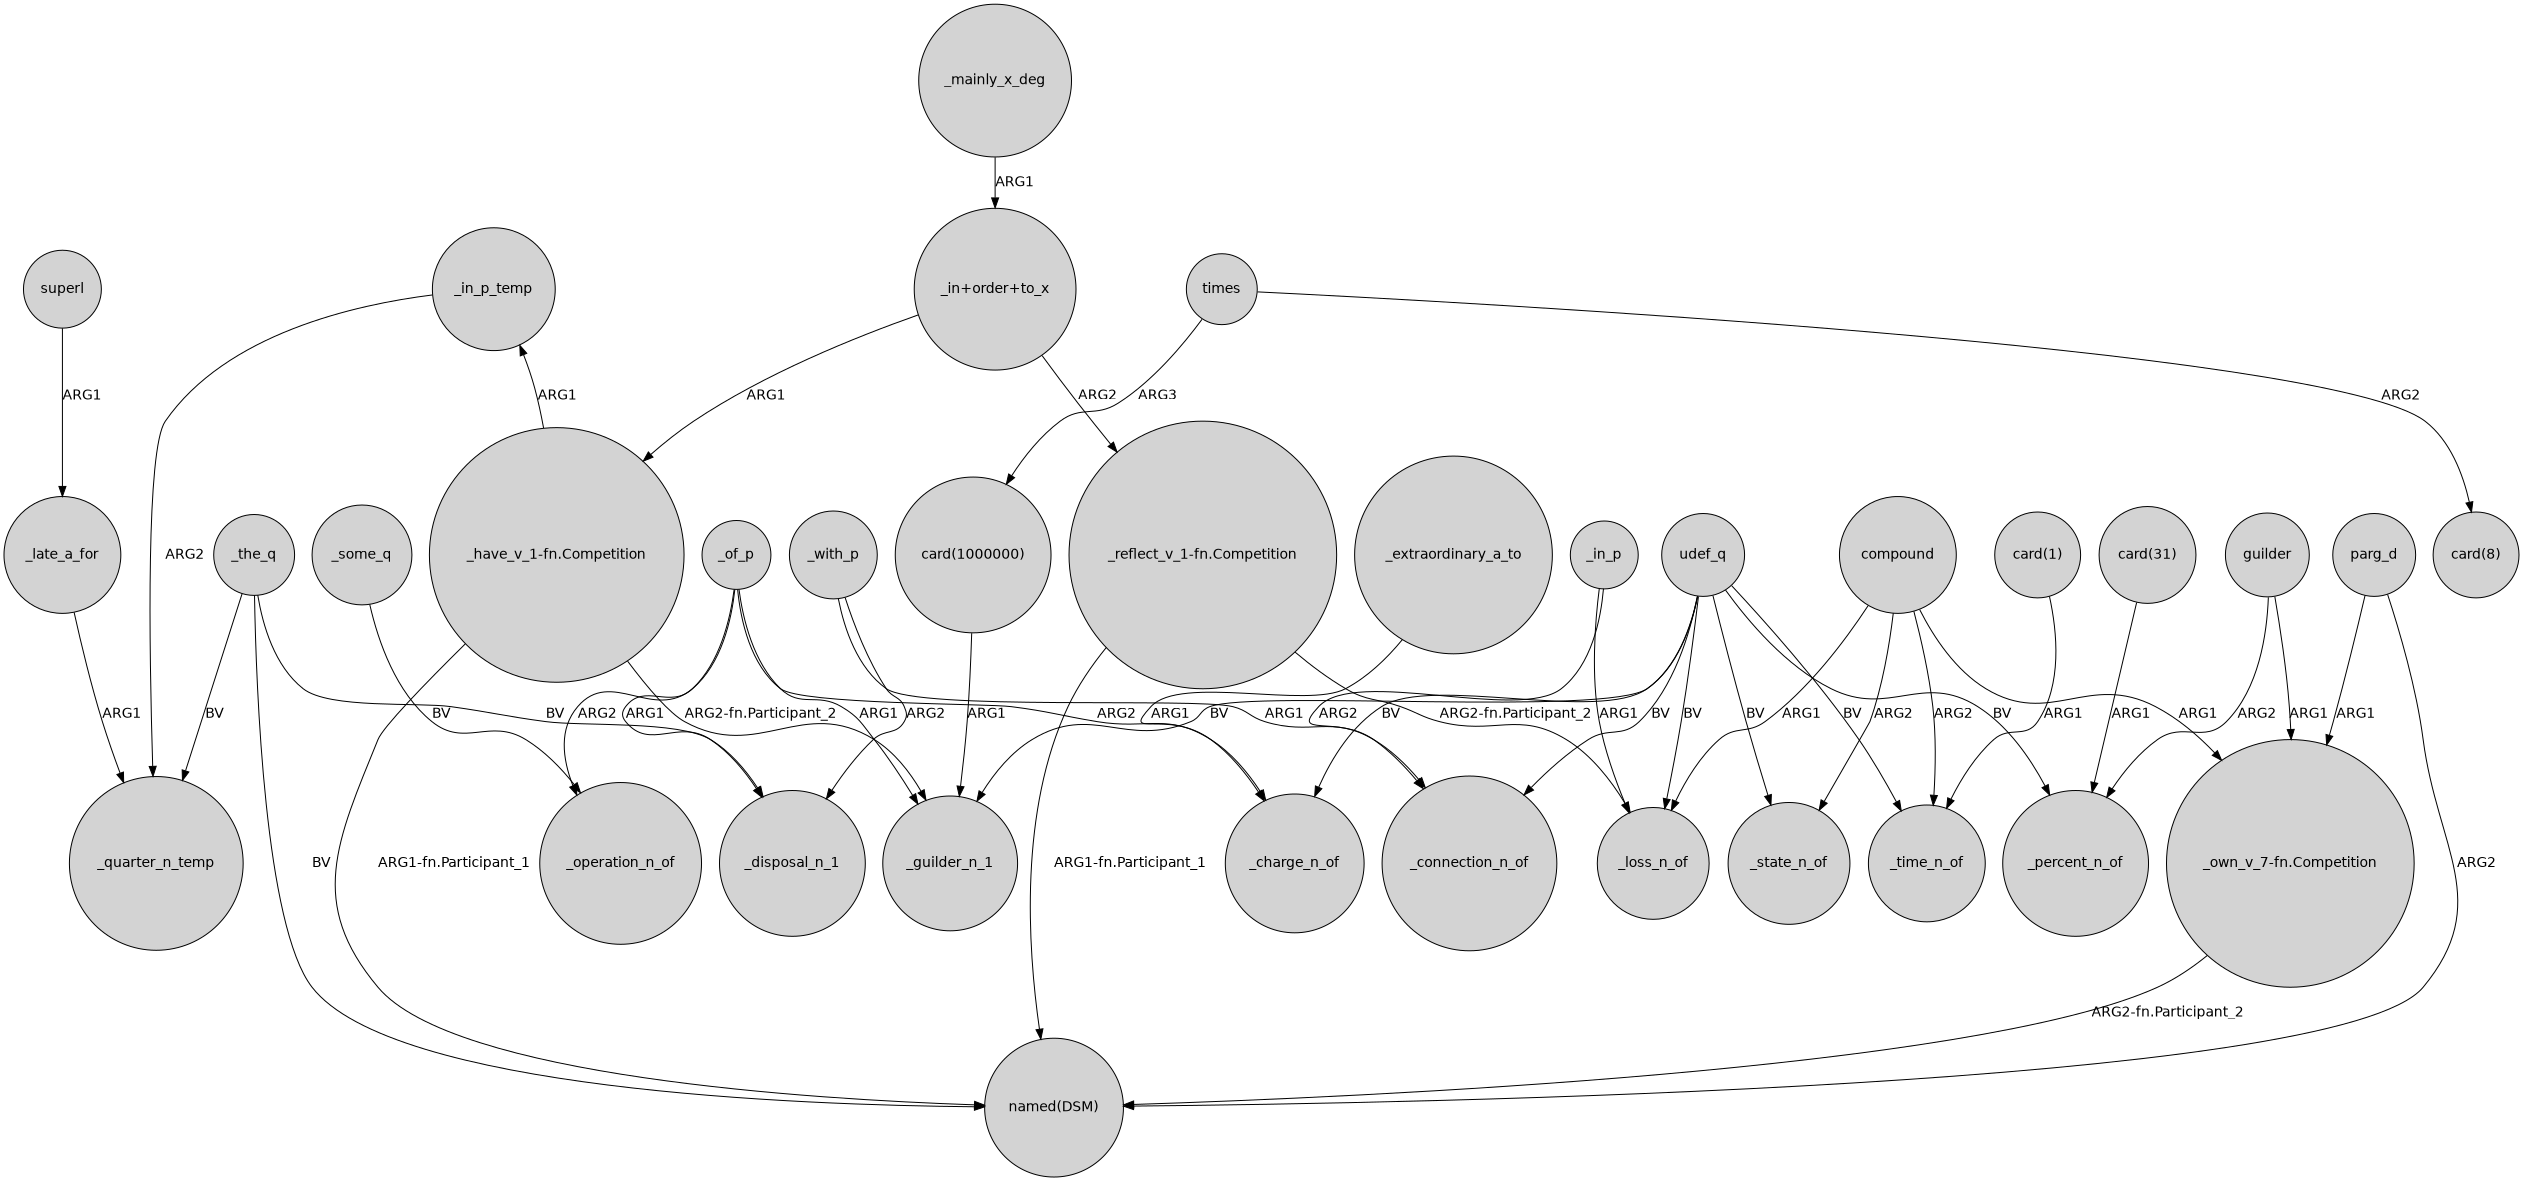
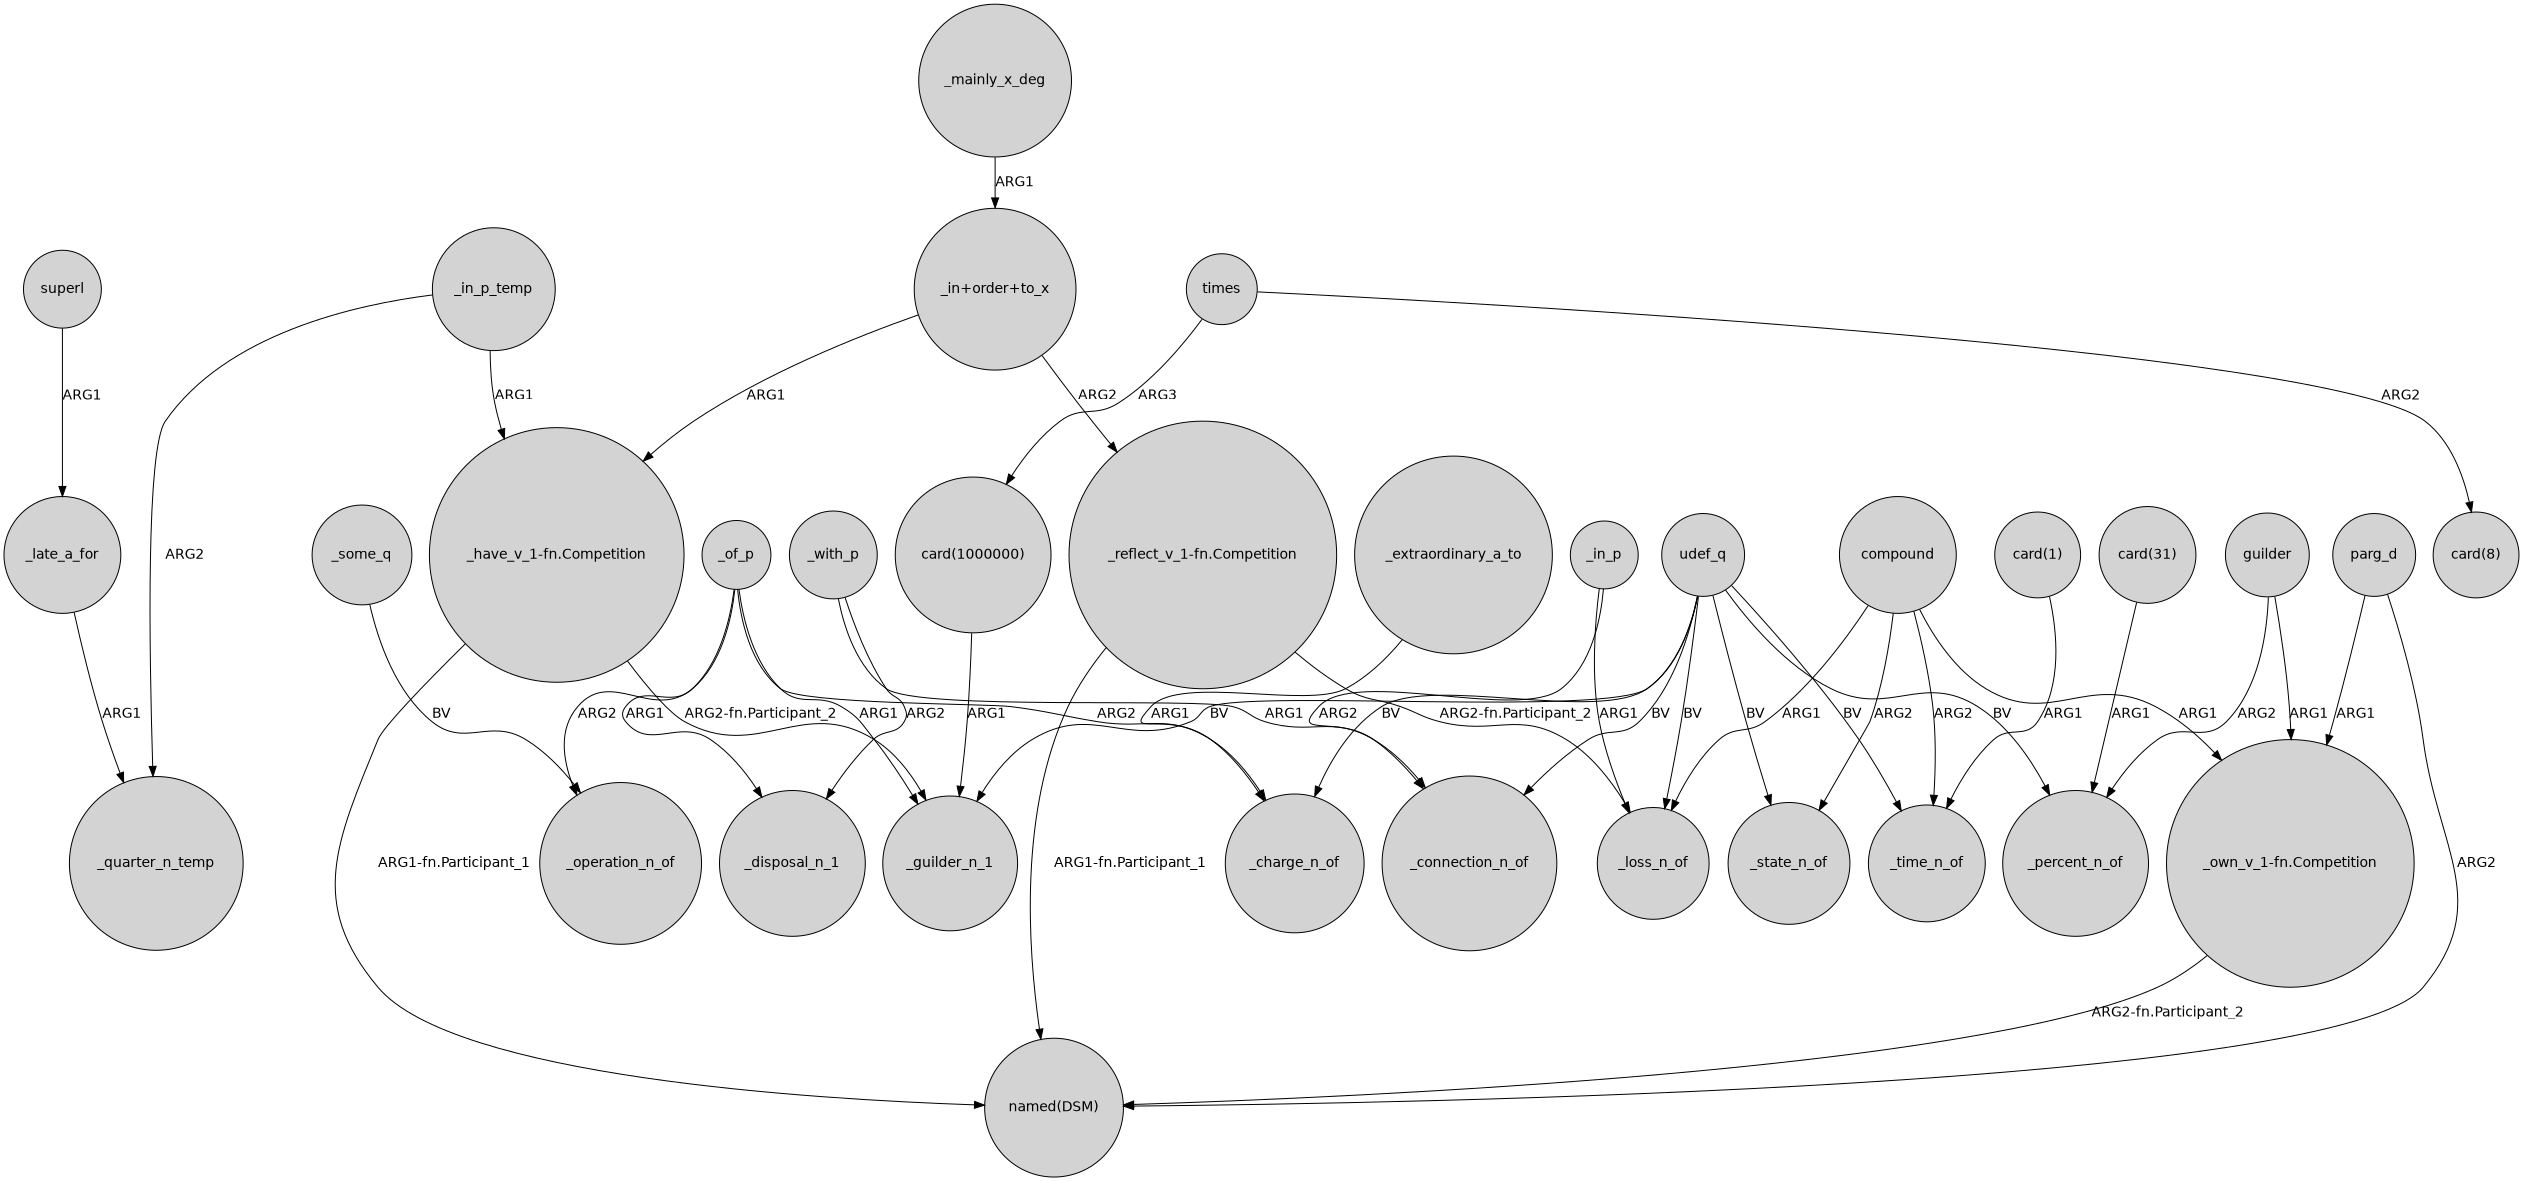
(535, 391) -> (493, 390)
(254, 555) -> none
(2290, 863) -> (2290, 863)
